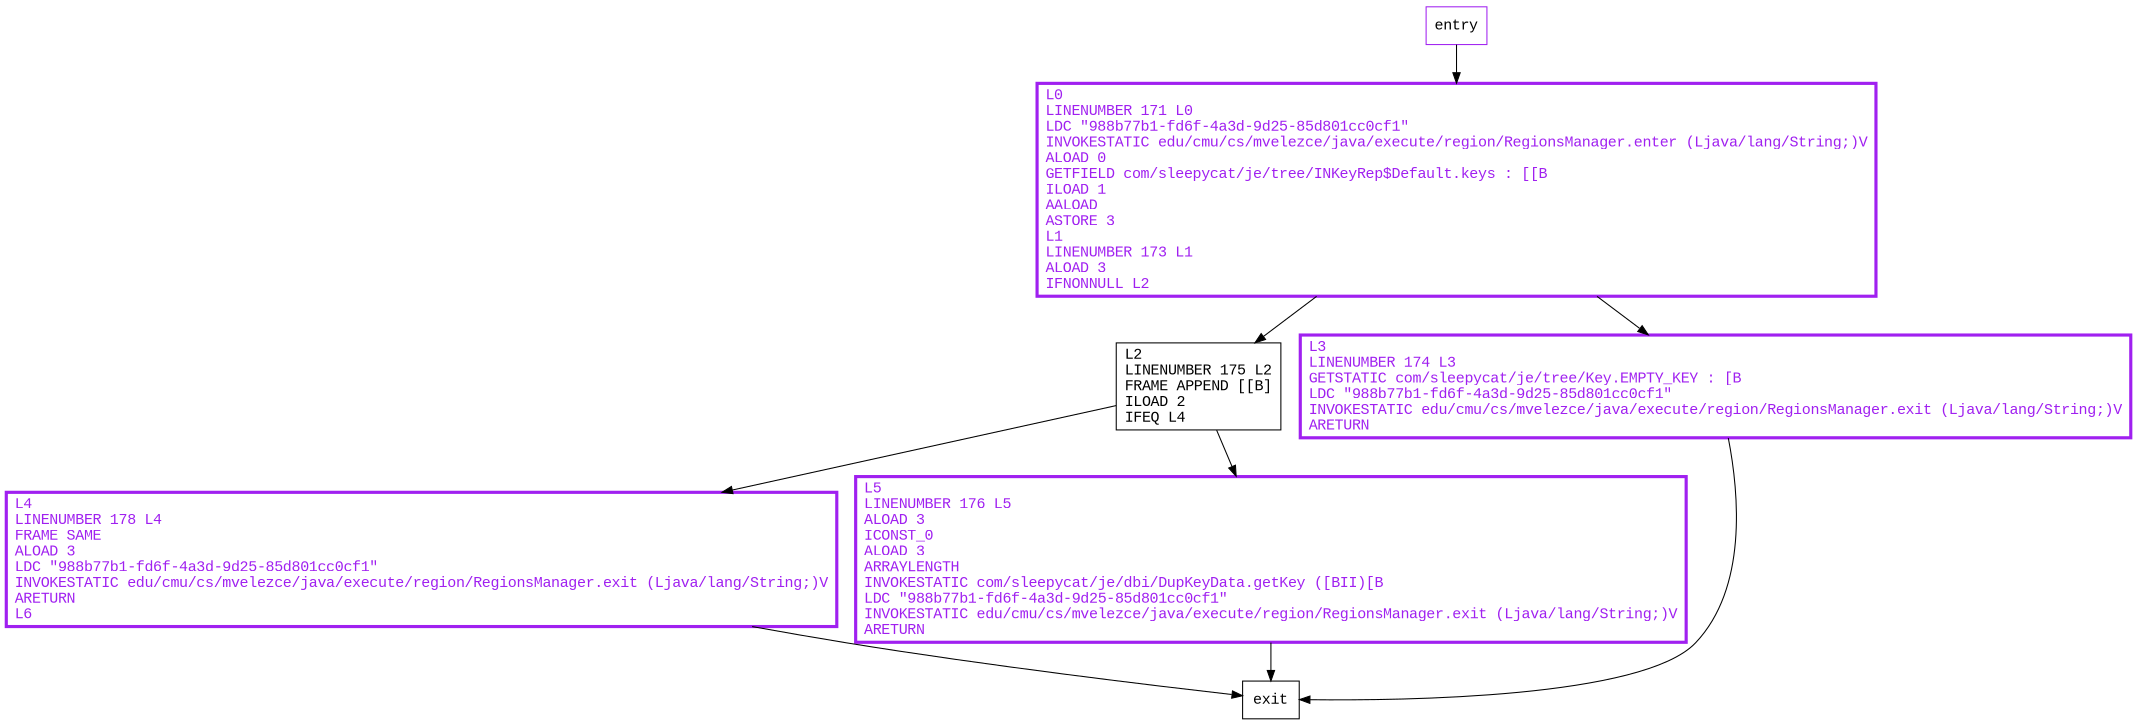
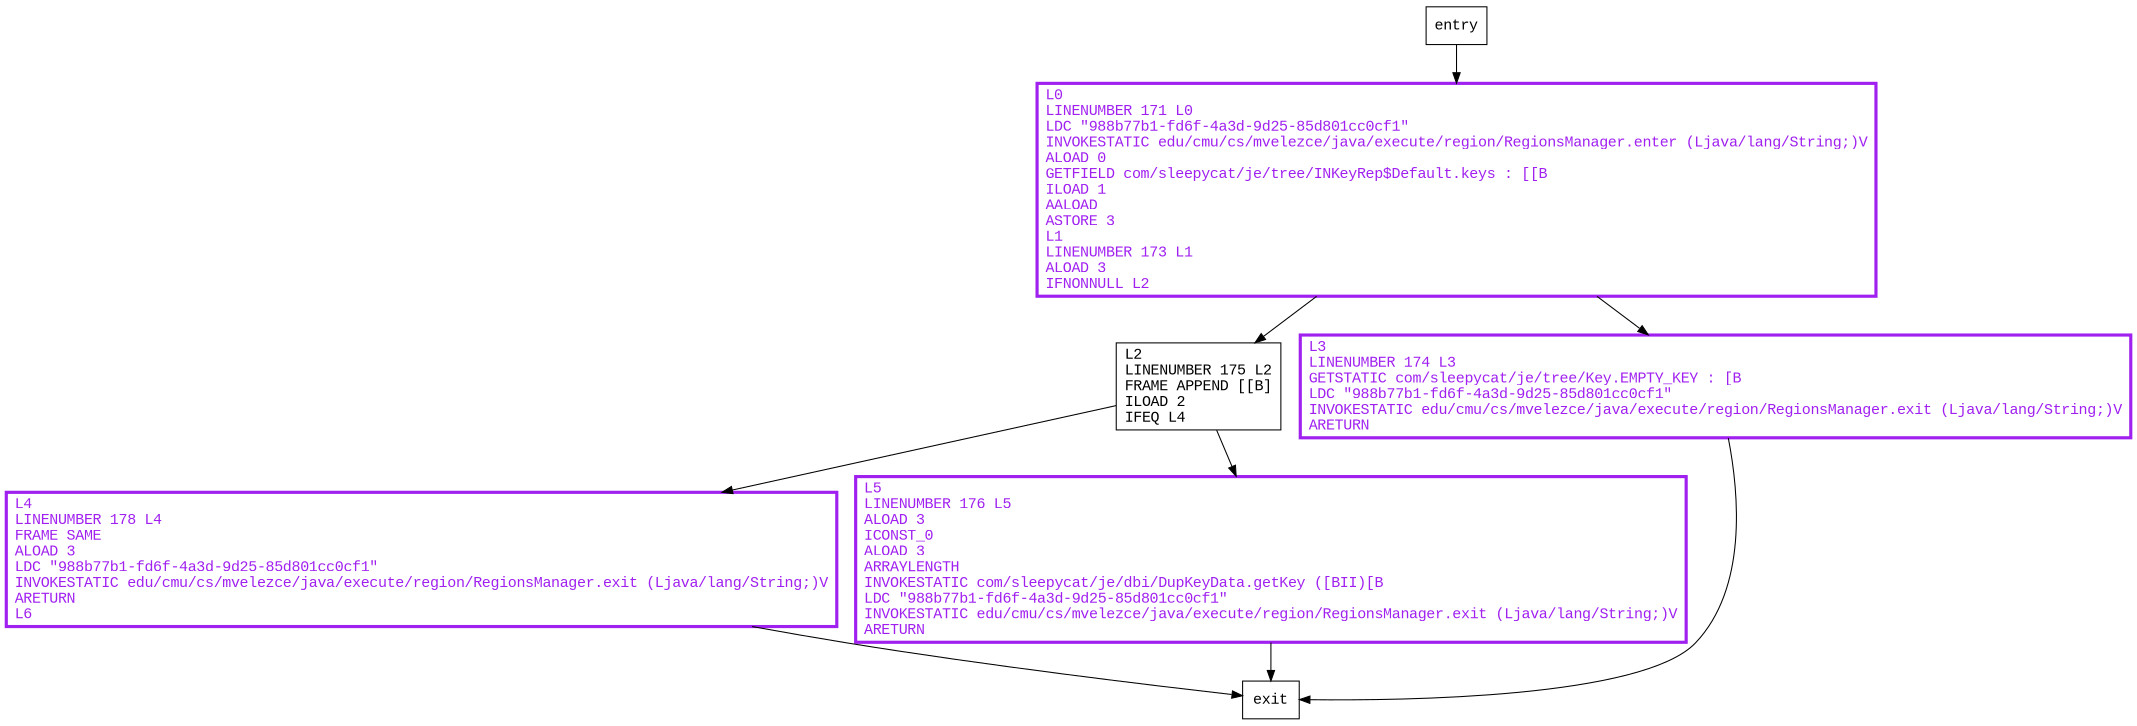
(1457, 26) -> (1457, 26)
